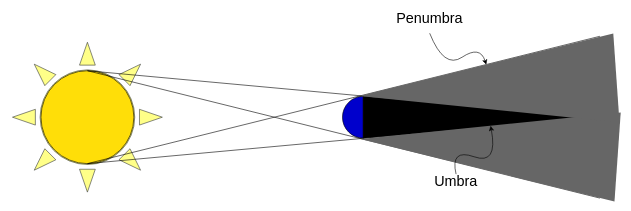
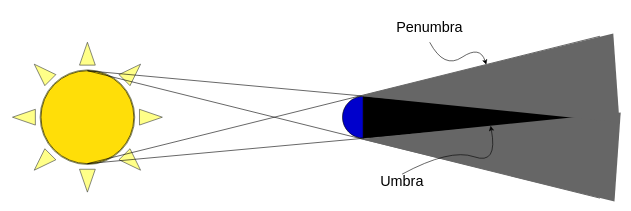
(430, 18) -> (430, 27)
(456, 182) -> (402, 182)
